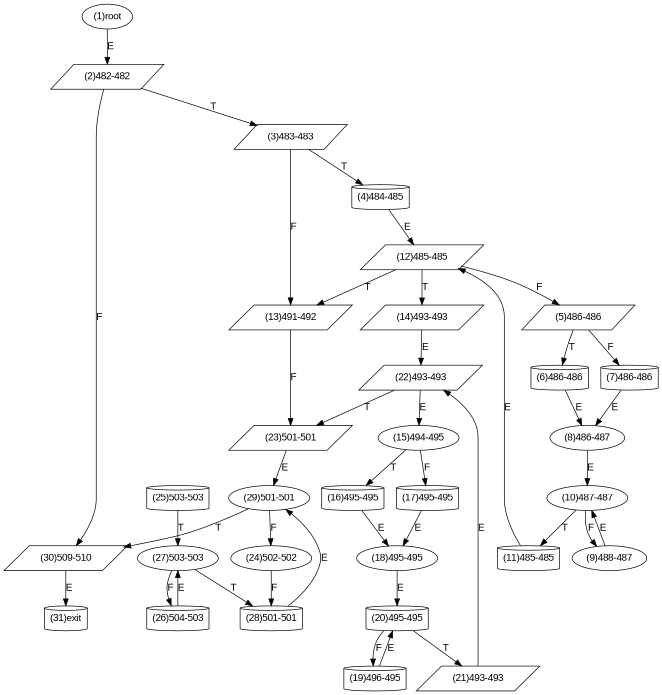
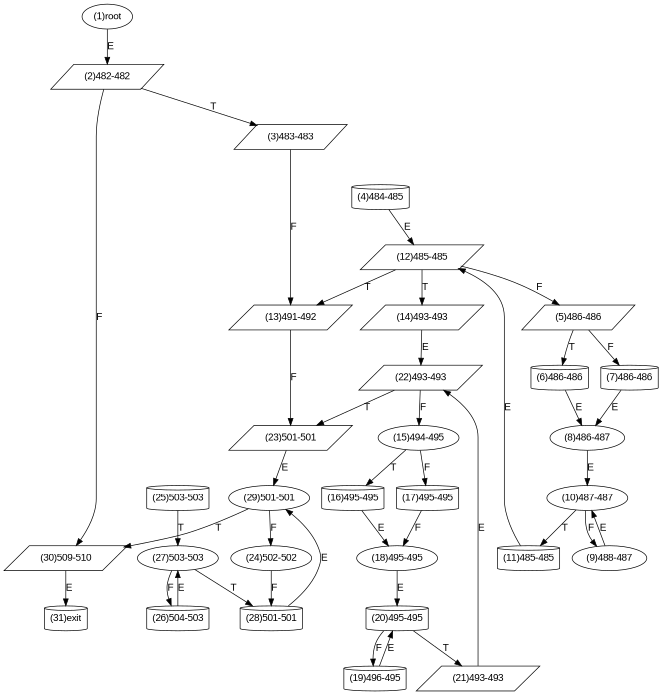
(333, 165) -> none
(423, 408) -> (423, 408)
(418, 528) -> (418, 528)
